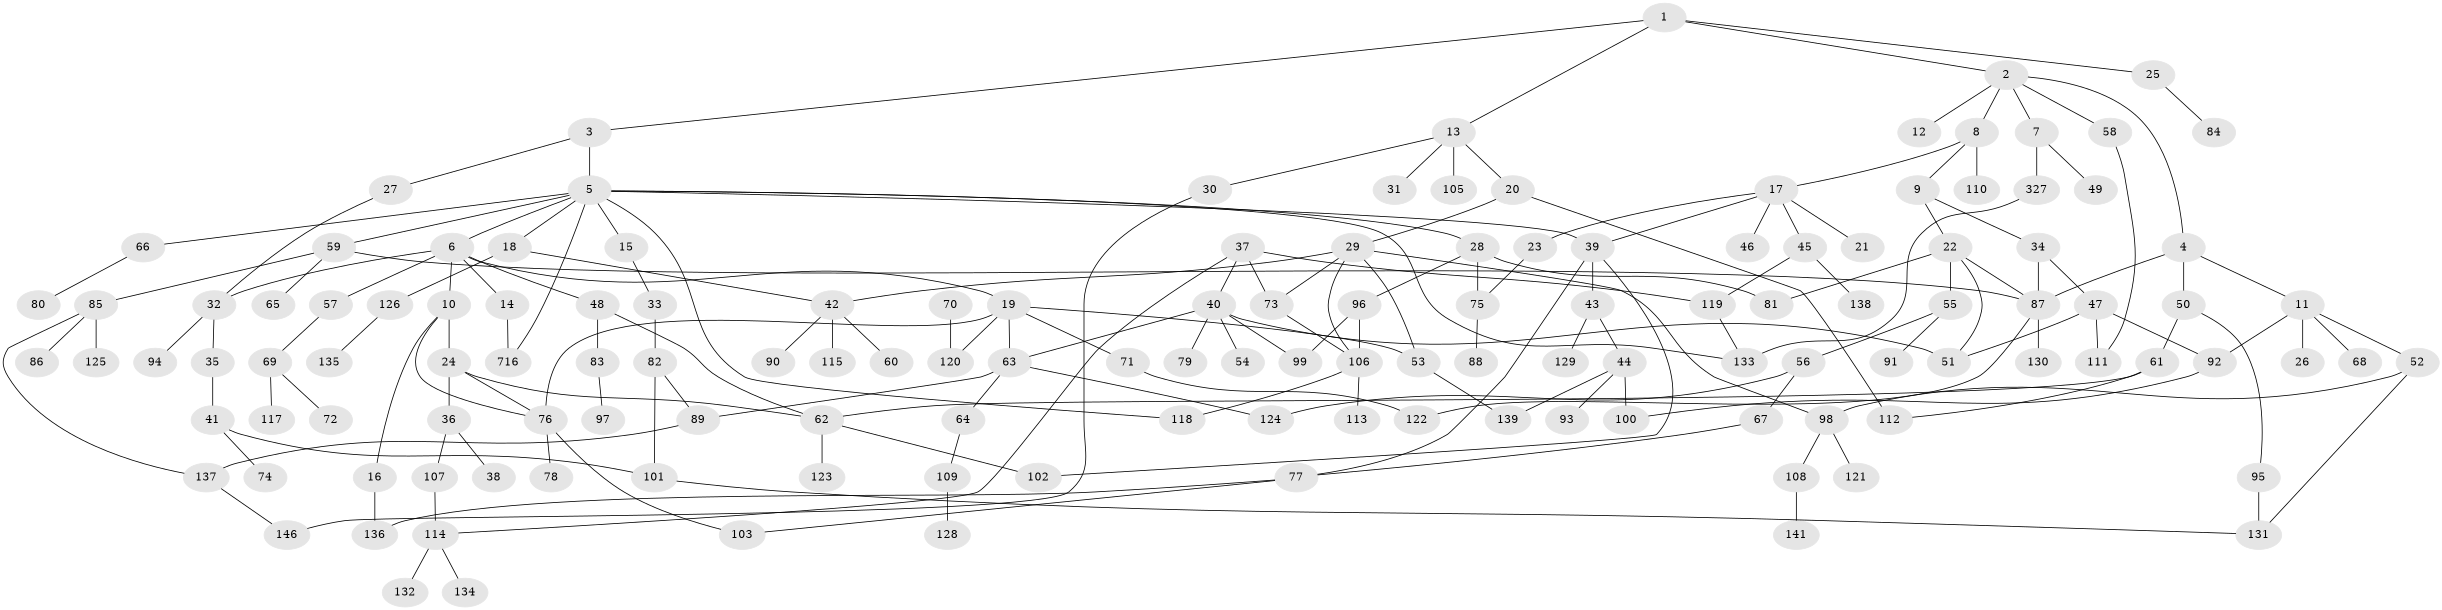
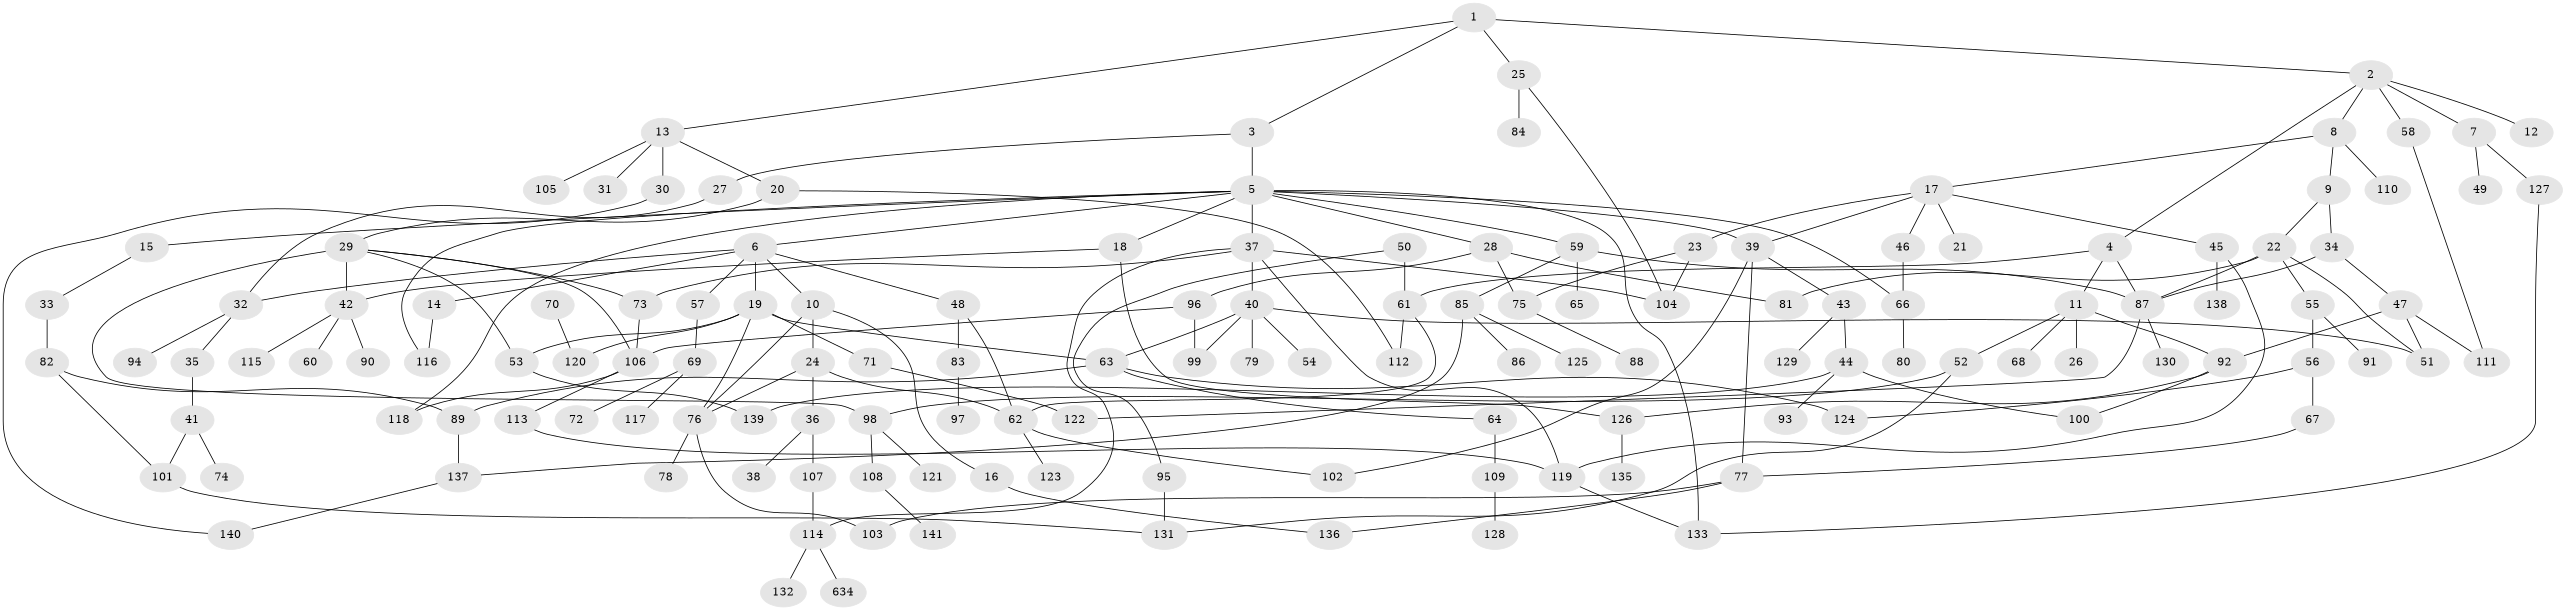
(2037, 190) -> (2540, 190)
none -> (1252, 219)
(2184, 276) -> (1670, 270)
none -> (1903, 281)
none -> (1667, 305)
(508, 363) -> (427, 363)
none -> (1942, 403)
none -> (1064, 451)
(287, 535) -> (231, 535)
(465, 593) -> (843, 593)
